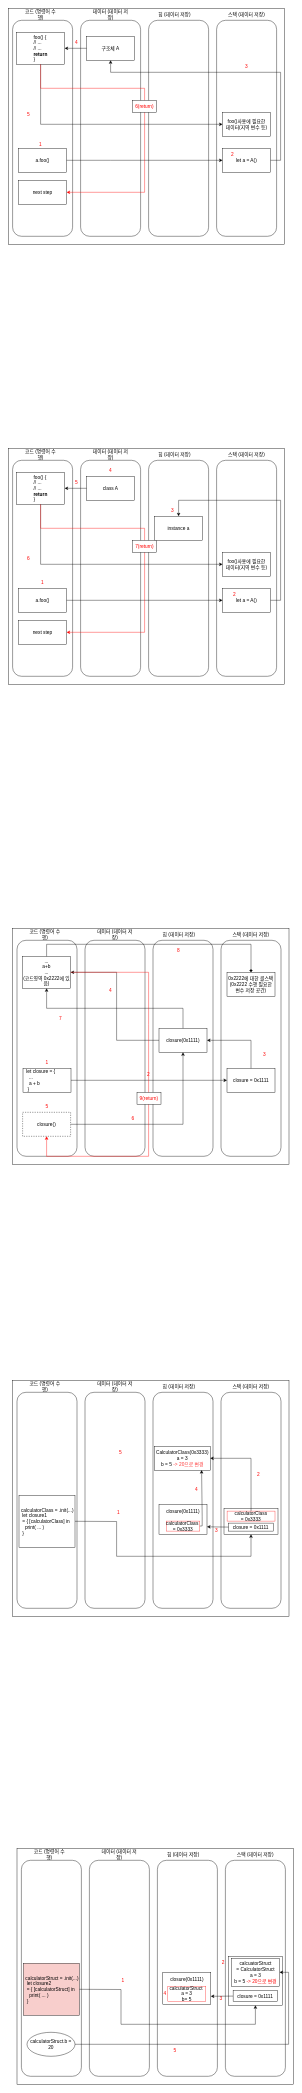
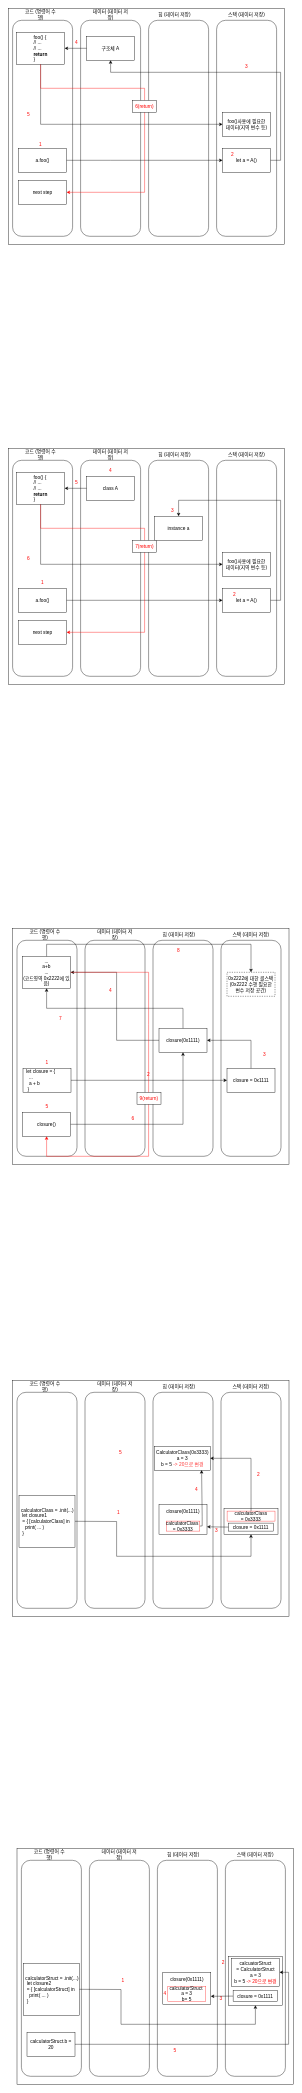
(251, 968) -> (251, 968)
(251, 984) -> (251, 984)
(47, 1124) -> (47, 1124)
(51, 1989) -> (51, 1989)
(51, 2044) -> (51, 2044)
